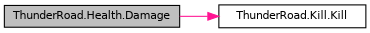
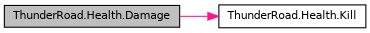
(292, 16) -> (292, 16)
